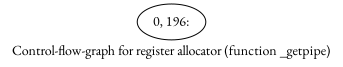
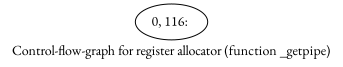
(172, 22) -> (172, 22)
